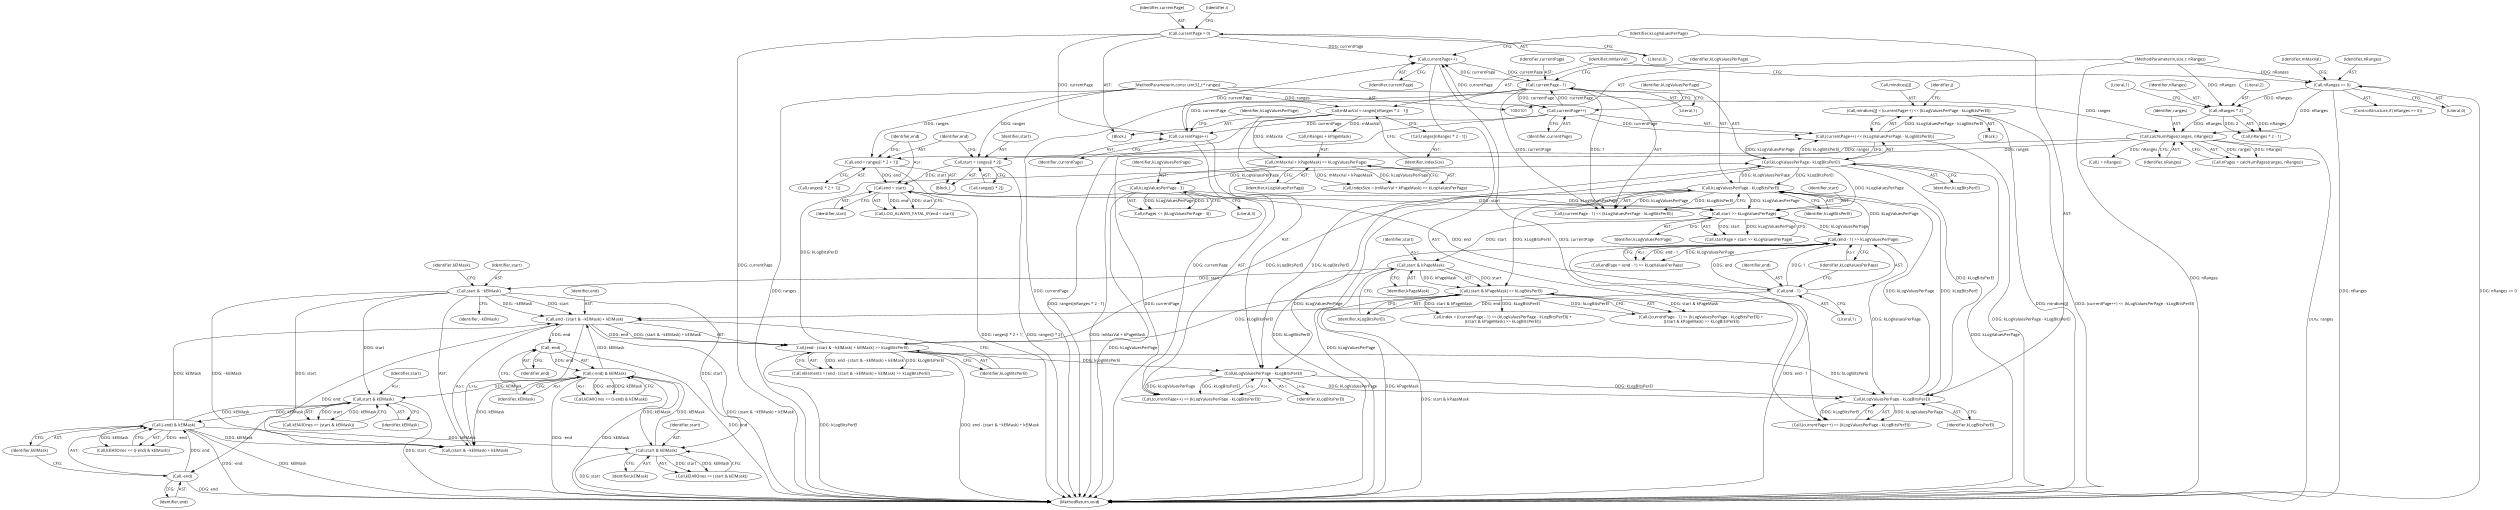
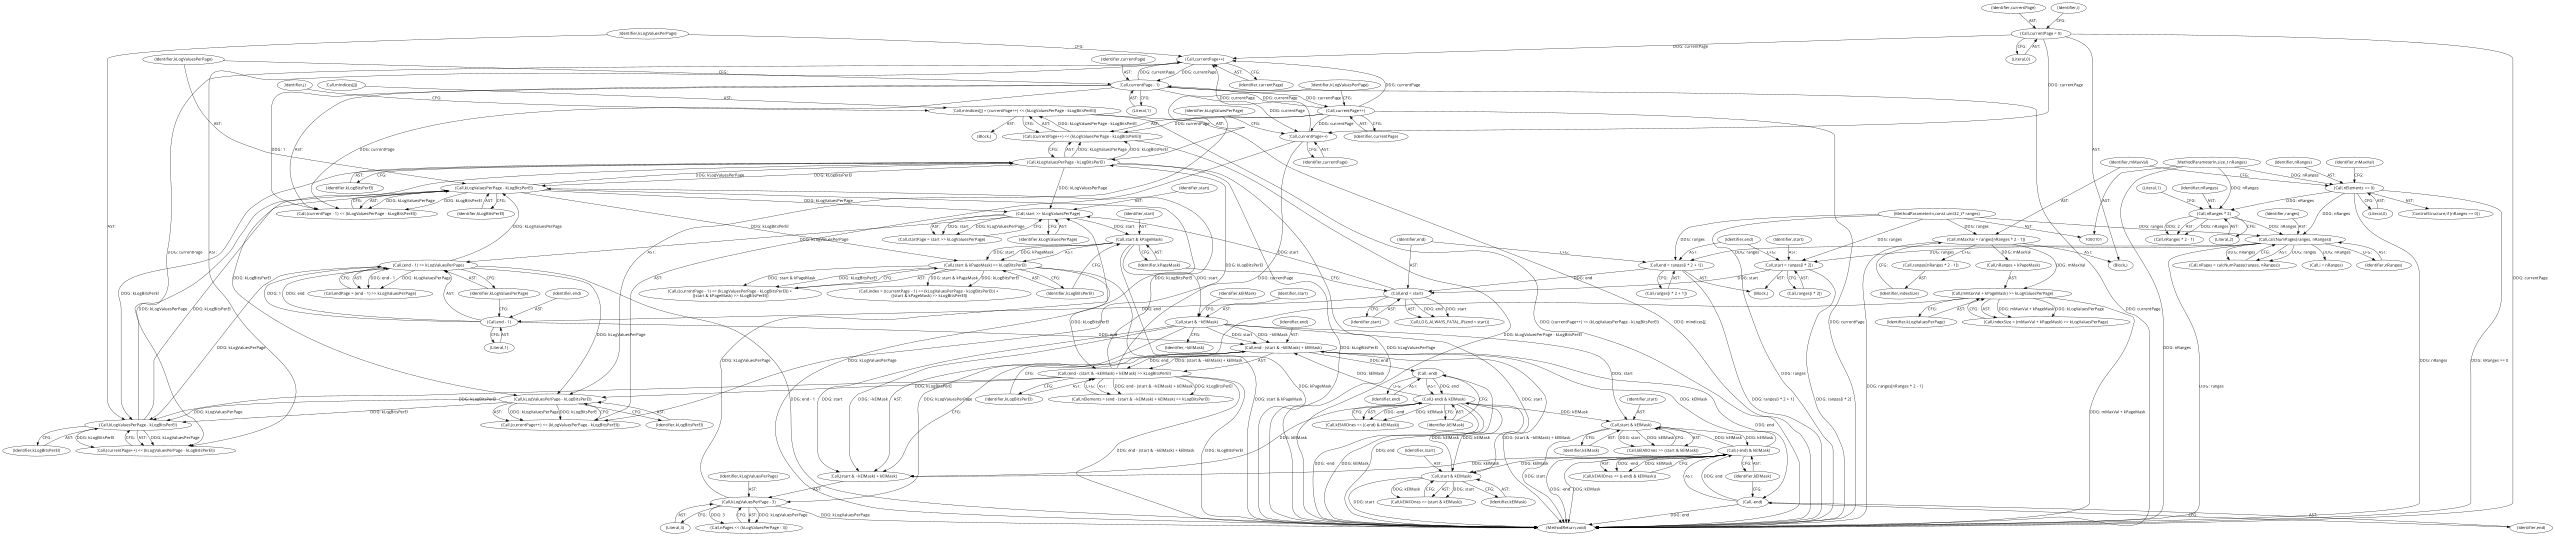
(2332, 85) -> (2354, 188)
(929, 197) -> (1286, 272)
none -> (2246, 225)
(473, 364) -> (807, 489)
none -> (689, 508)
